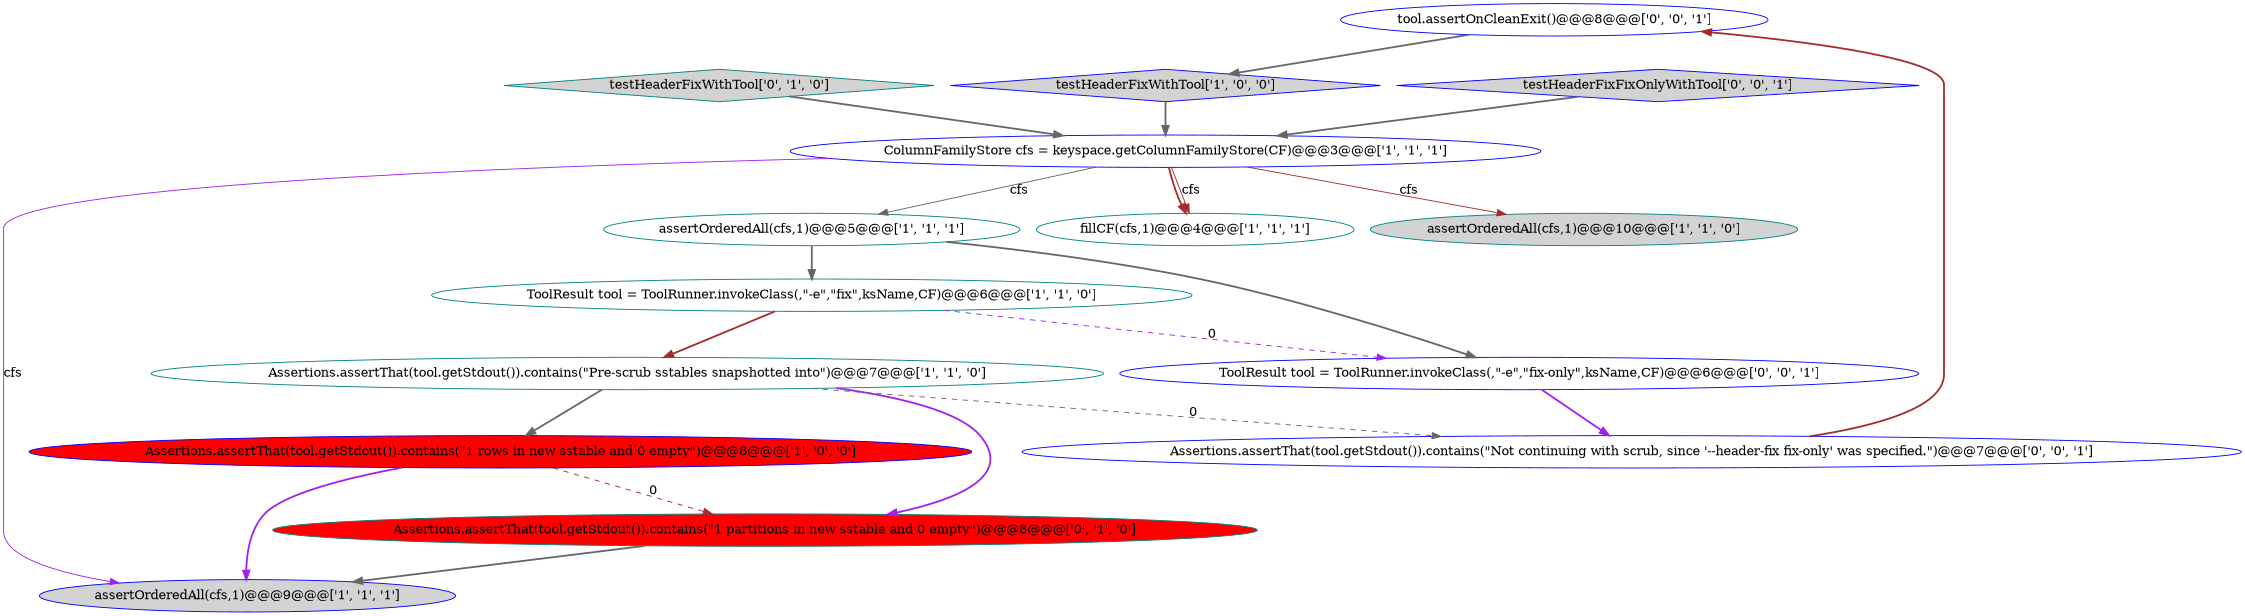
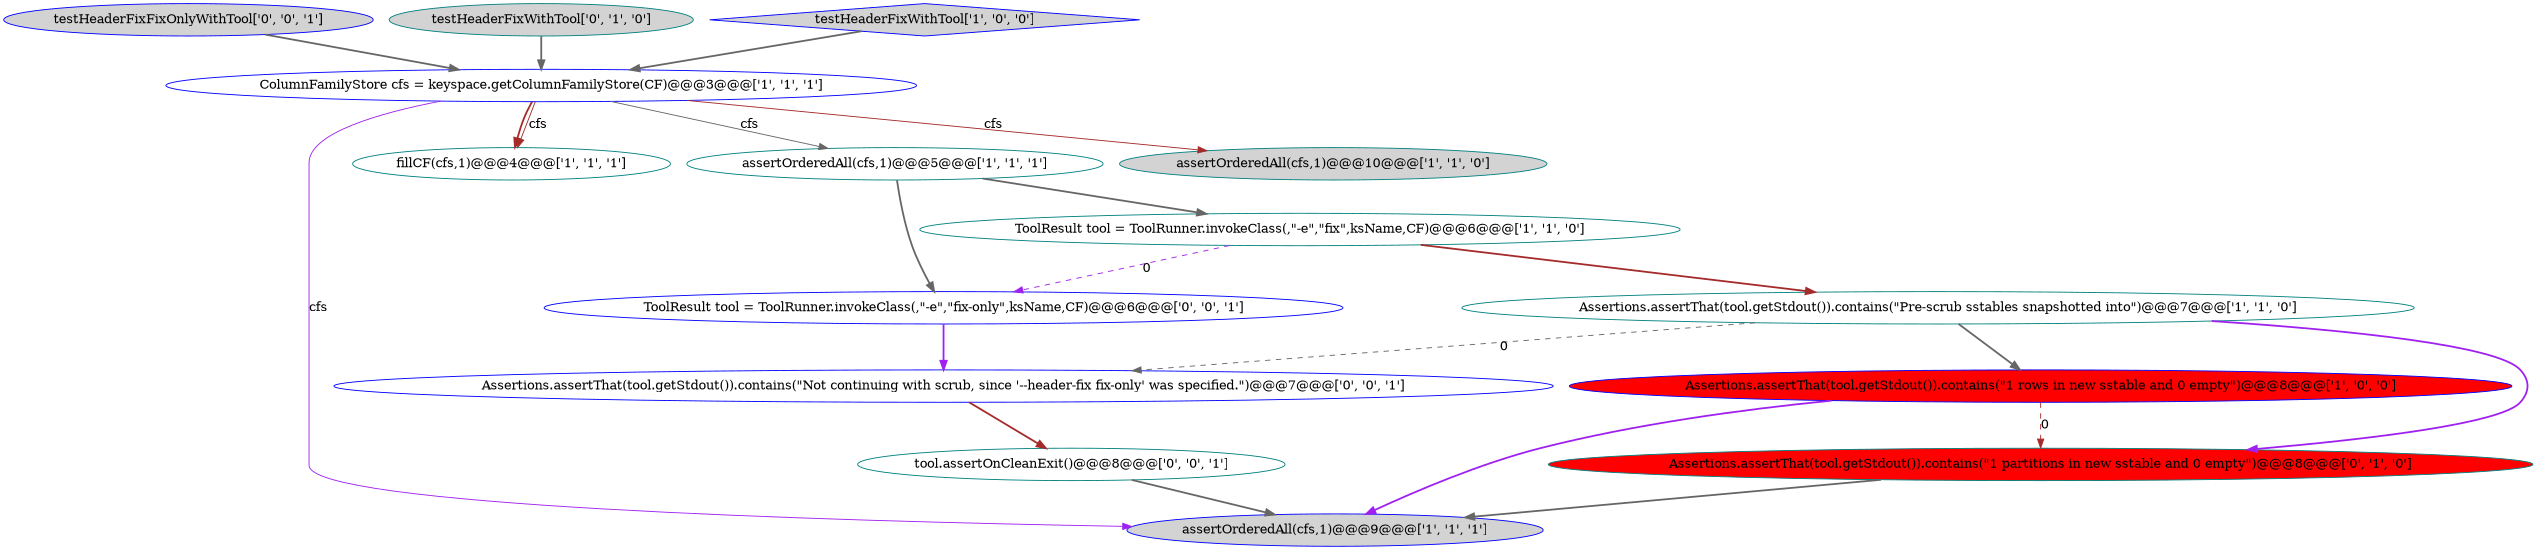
(1554, 20) -> (1071, 464)
(1354, 54) -> (1199, 496)
(719, 85) -> (541, 20)
(1658, 85) -> (188, 20)
